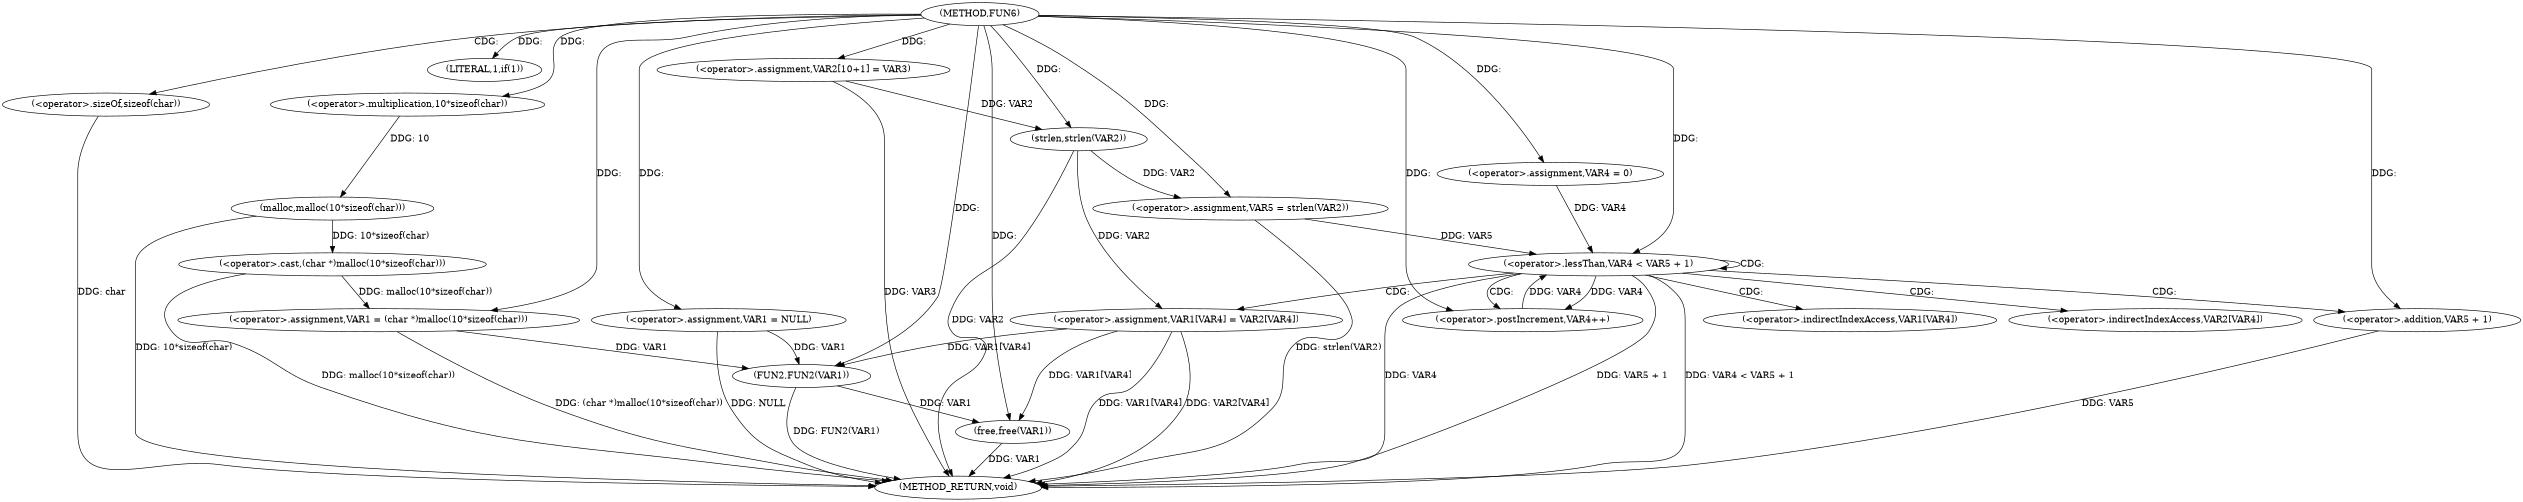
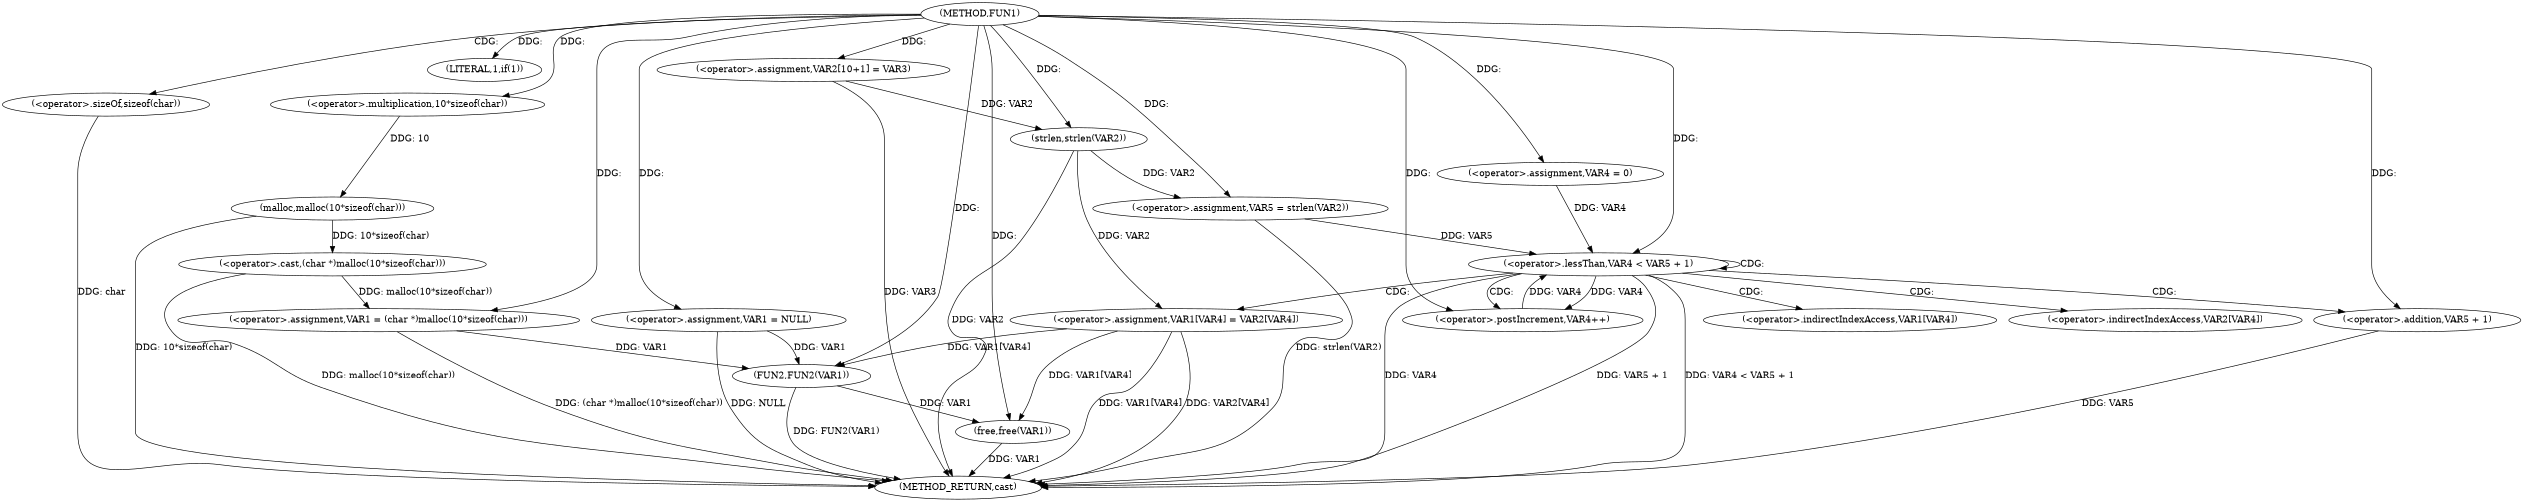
(980, 14) -> (980, 14)
(958, 488) -> (958, 488)
